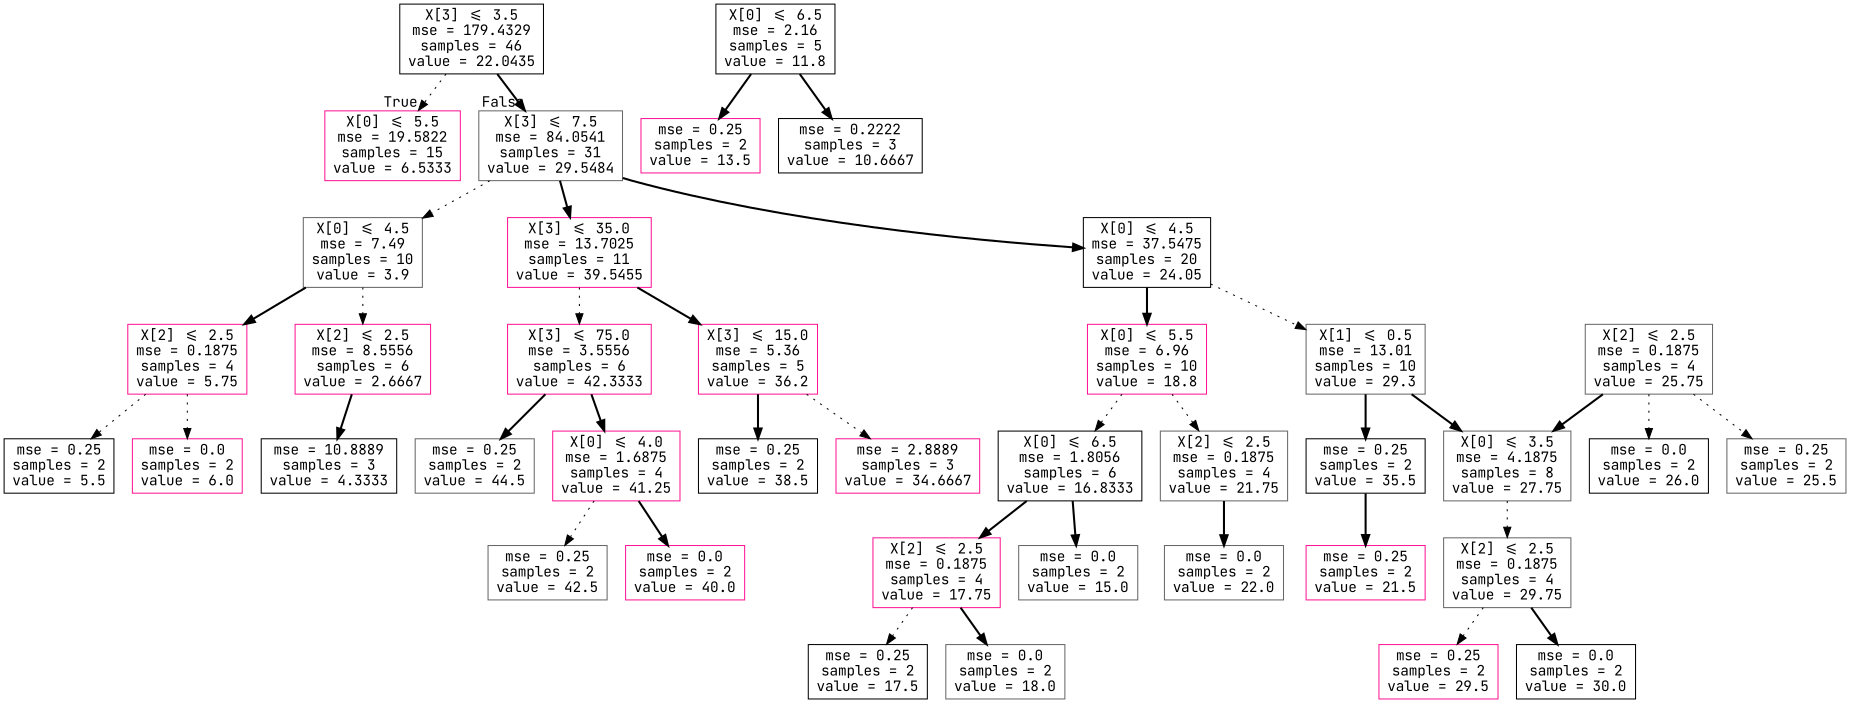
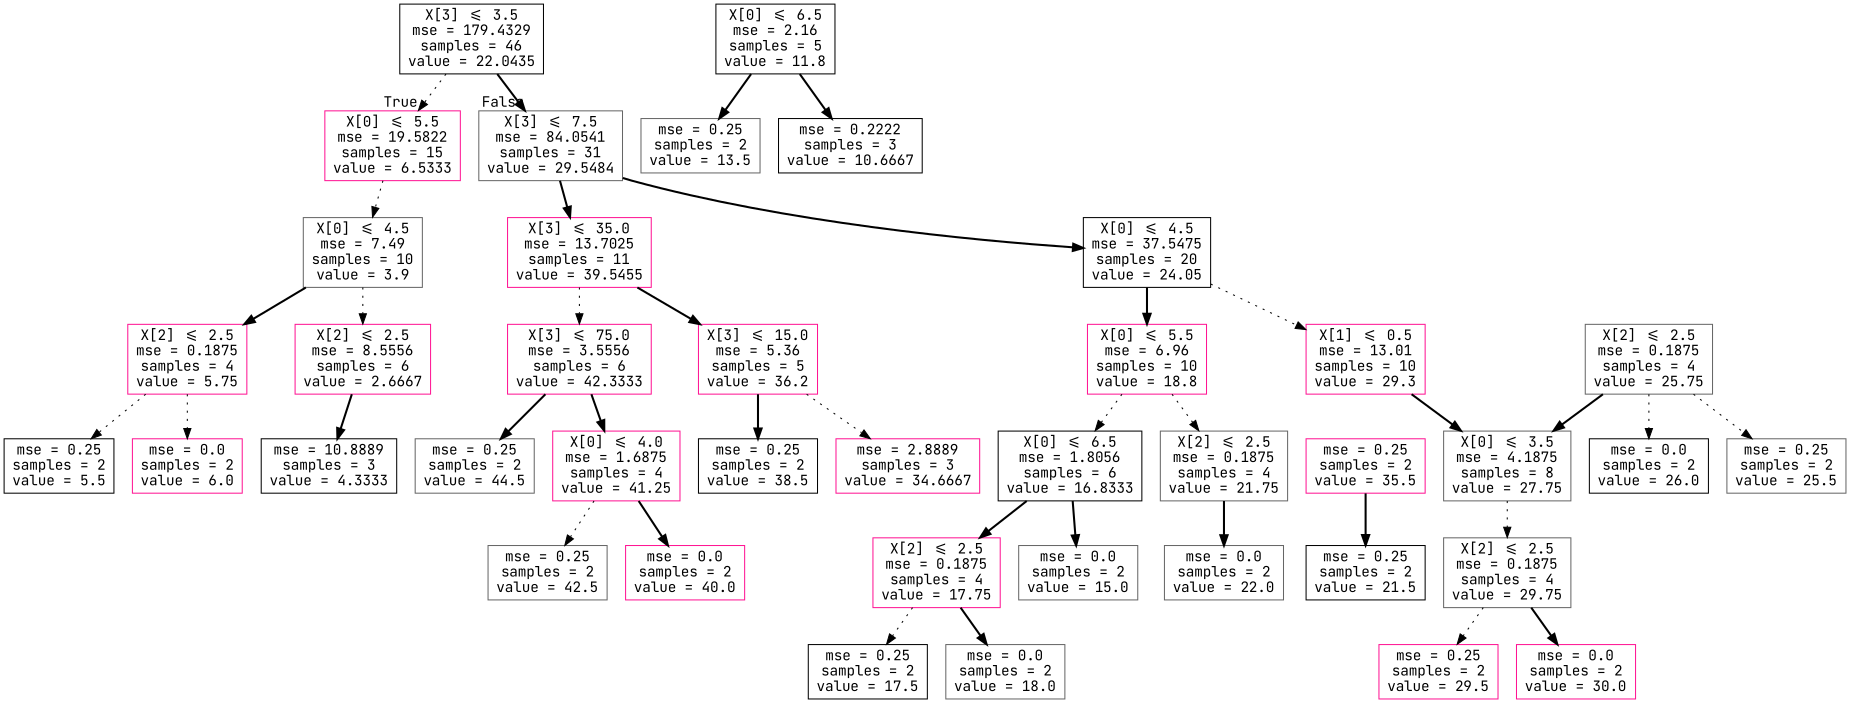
(701, 146) -> (701, 146)
(461, 197) -> (379, 194)
(1366, 359) -> (1366, 359)
(1366, 411) -> none
(1366, 466) -> (1366, 466)
(1366, 573) -> (1366, 573)
(1576, 672) -> (1576, 672)
